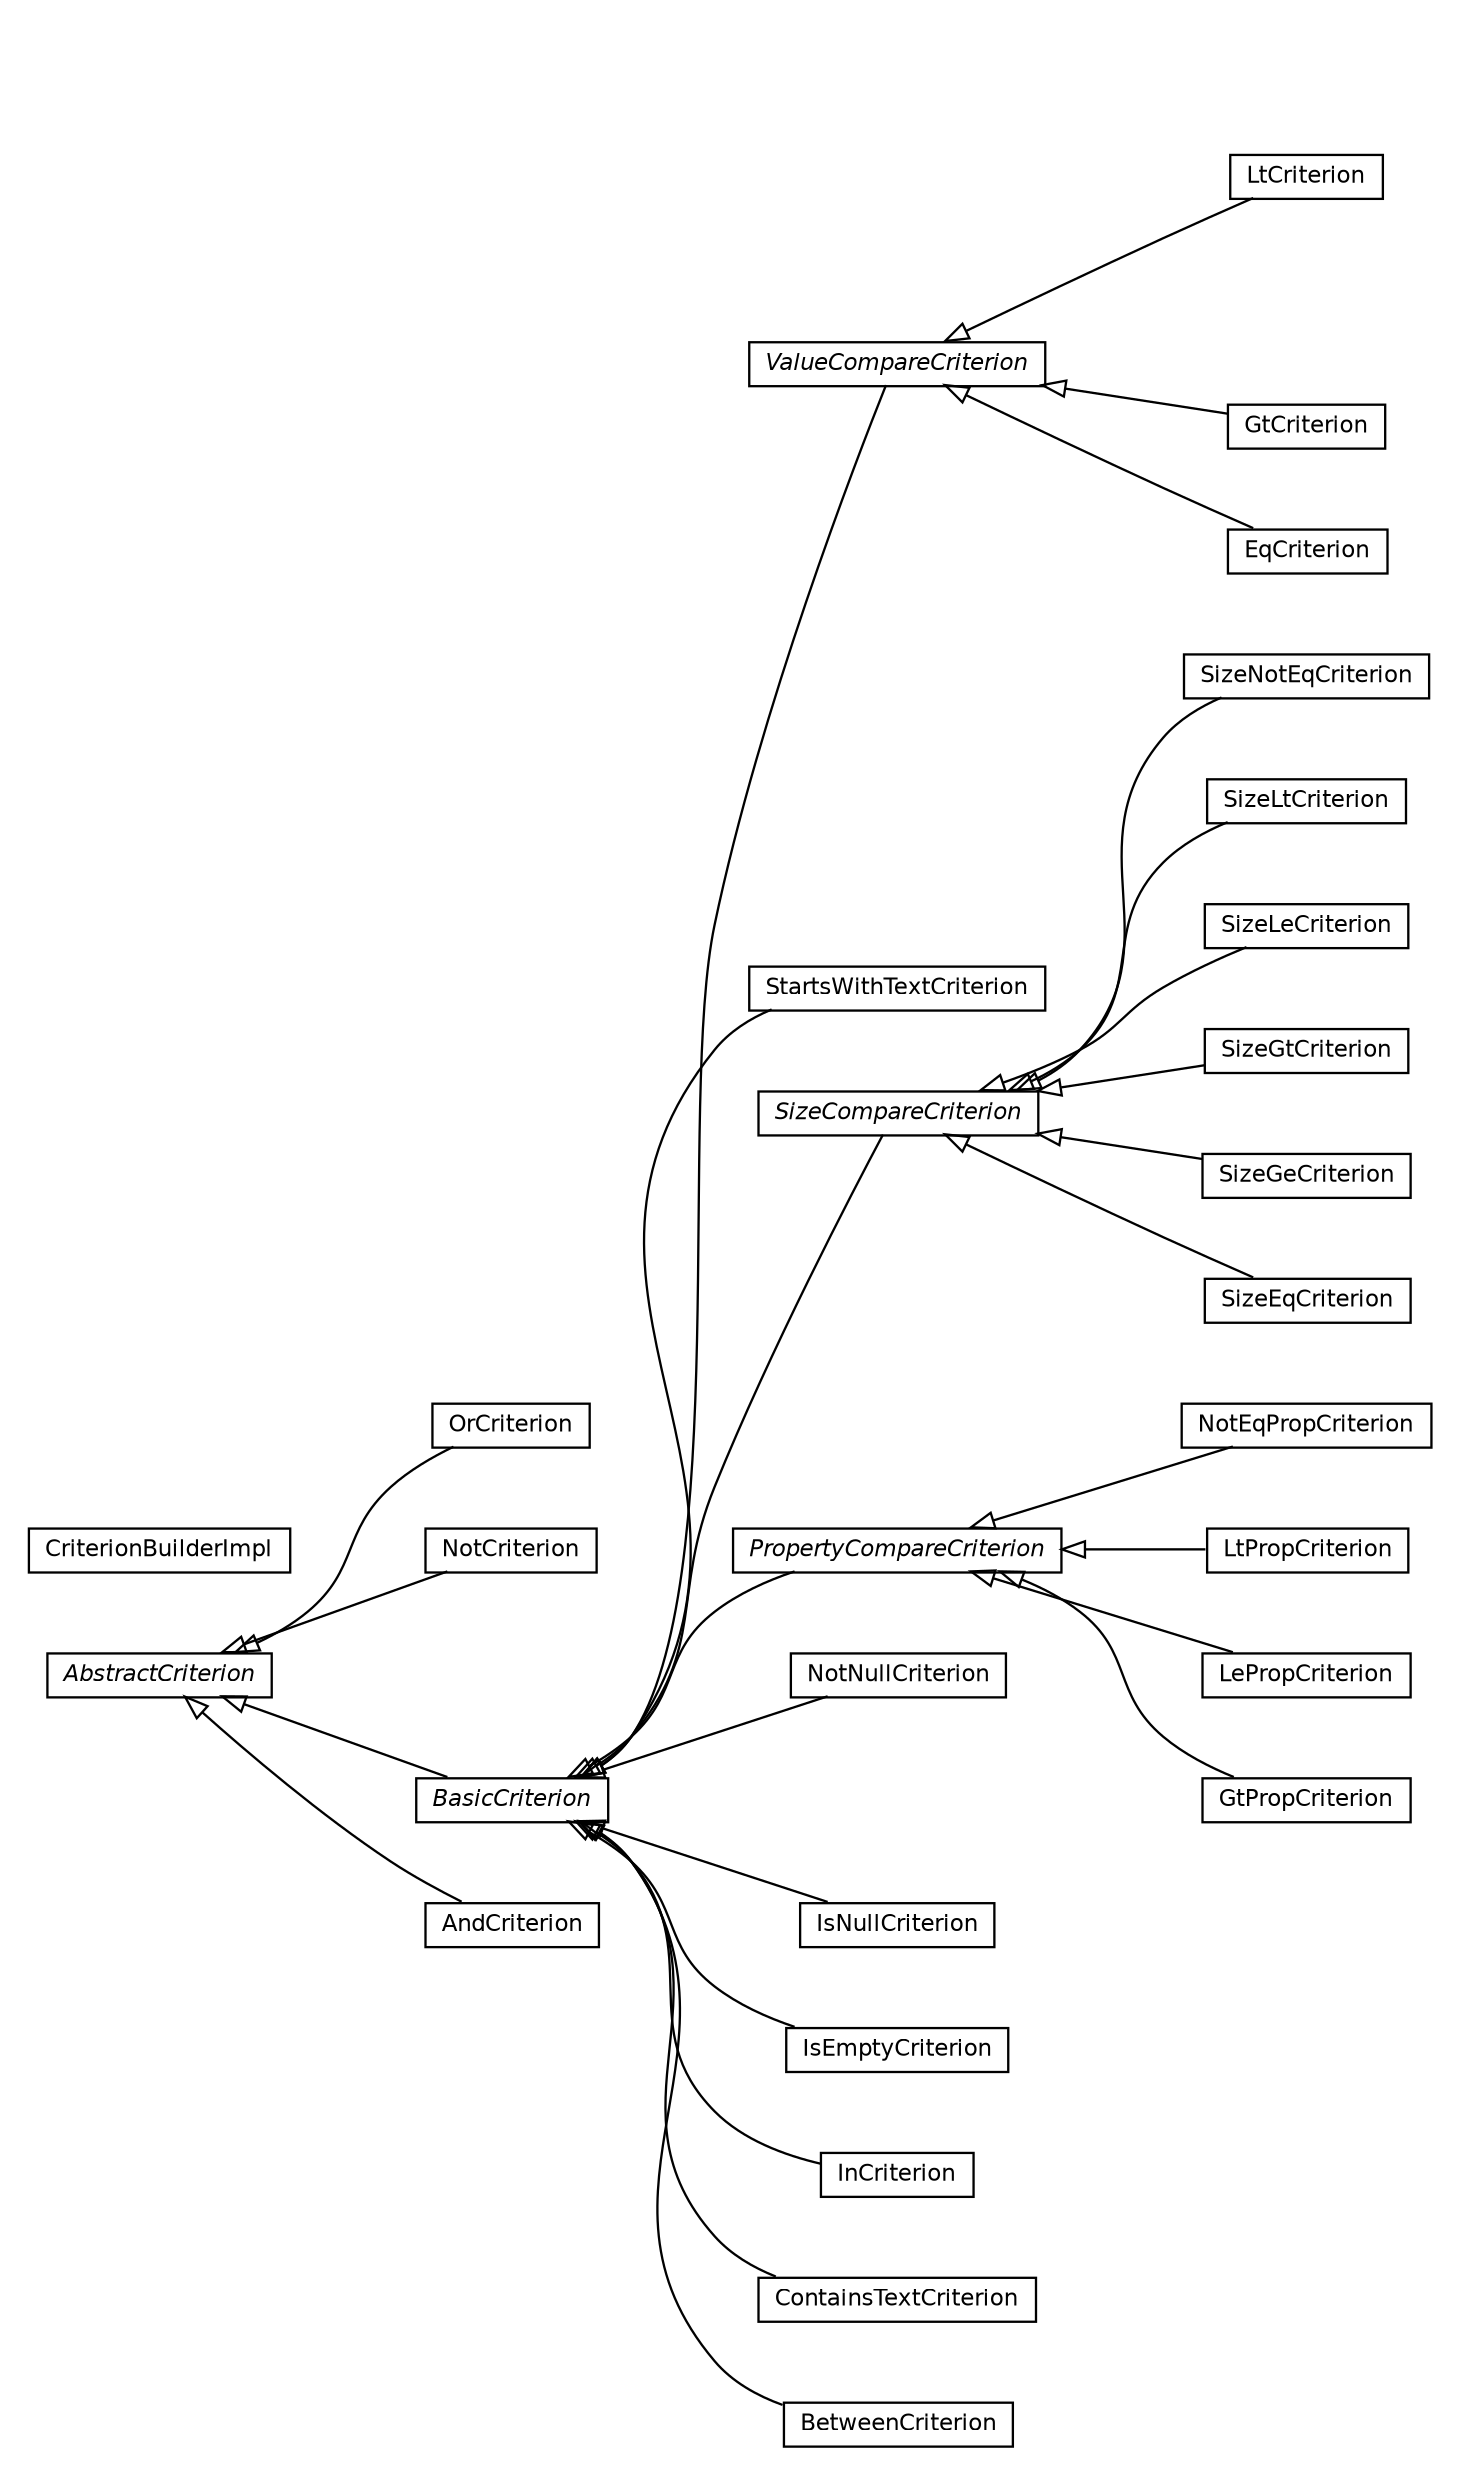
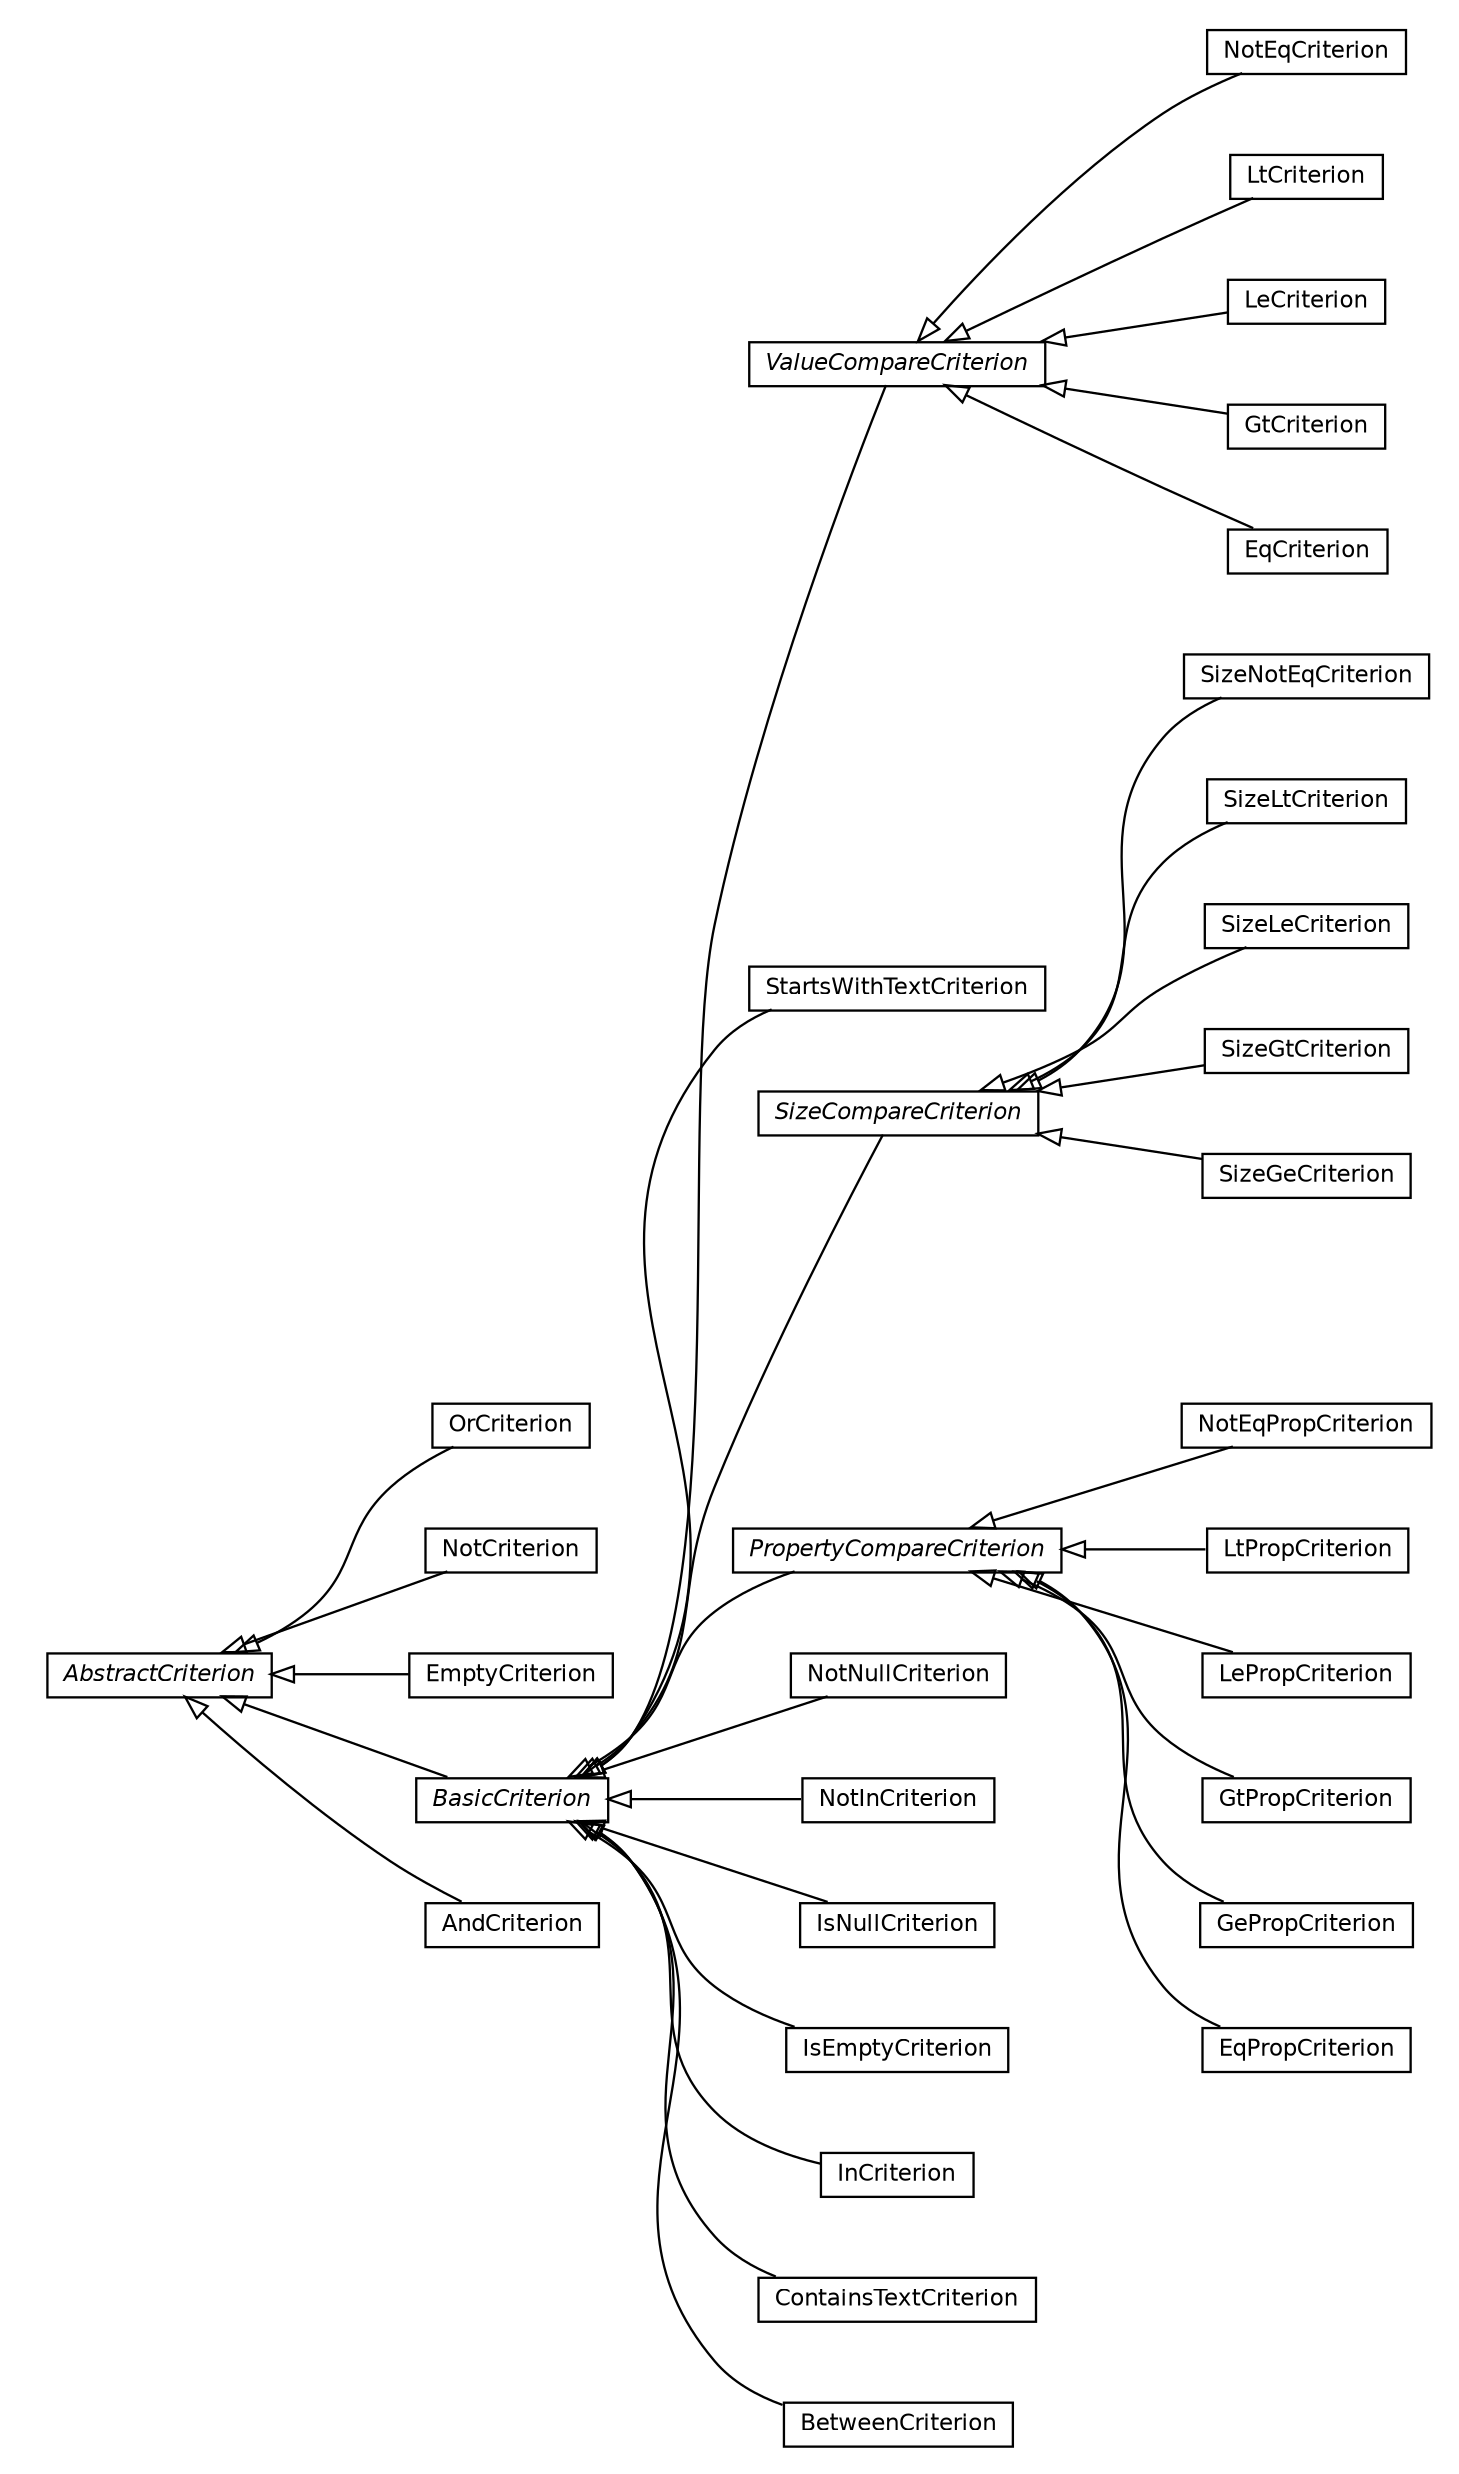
none -> (1307, 51)
none -> (1307, 301)
(1307, 1300) -> none
(158, 1549) -> none
none -> (511, 1674)
none -> (897, 1799)
none -> (1307, 1924)
none -> (1307, 2049)
